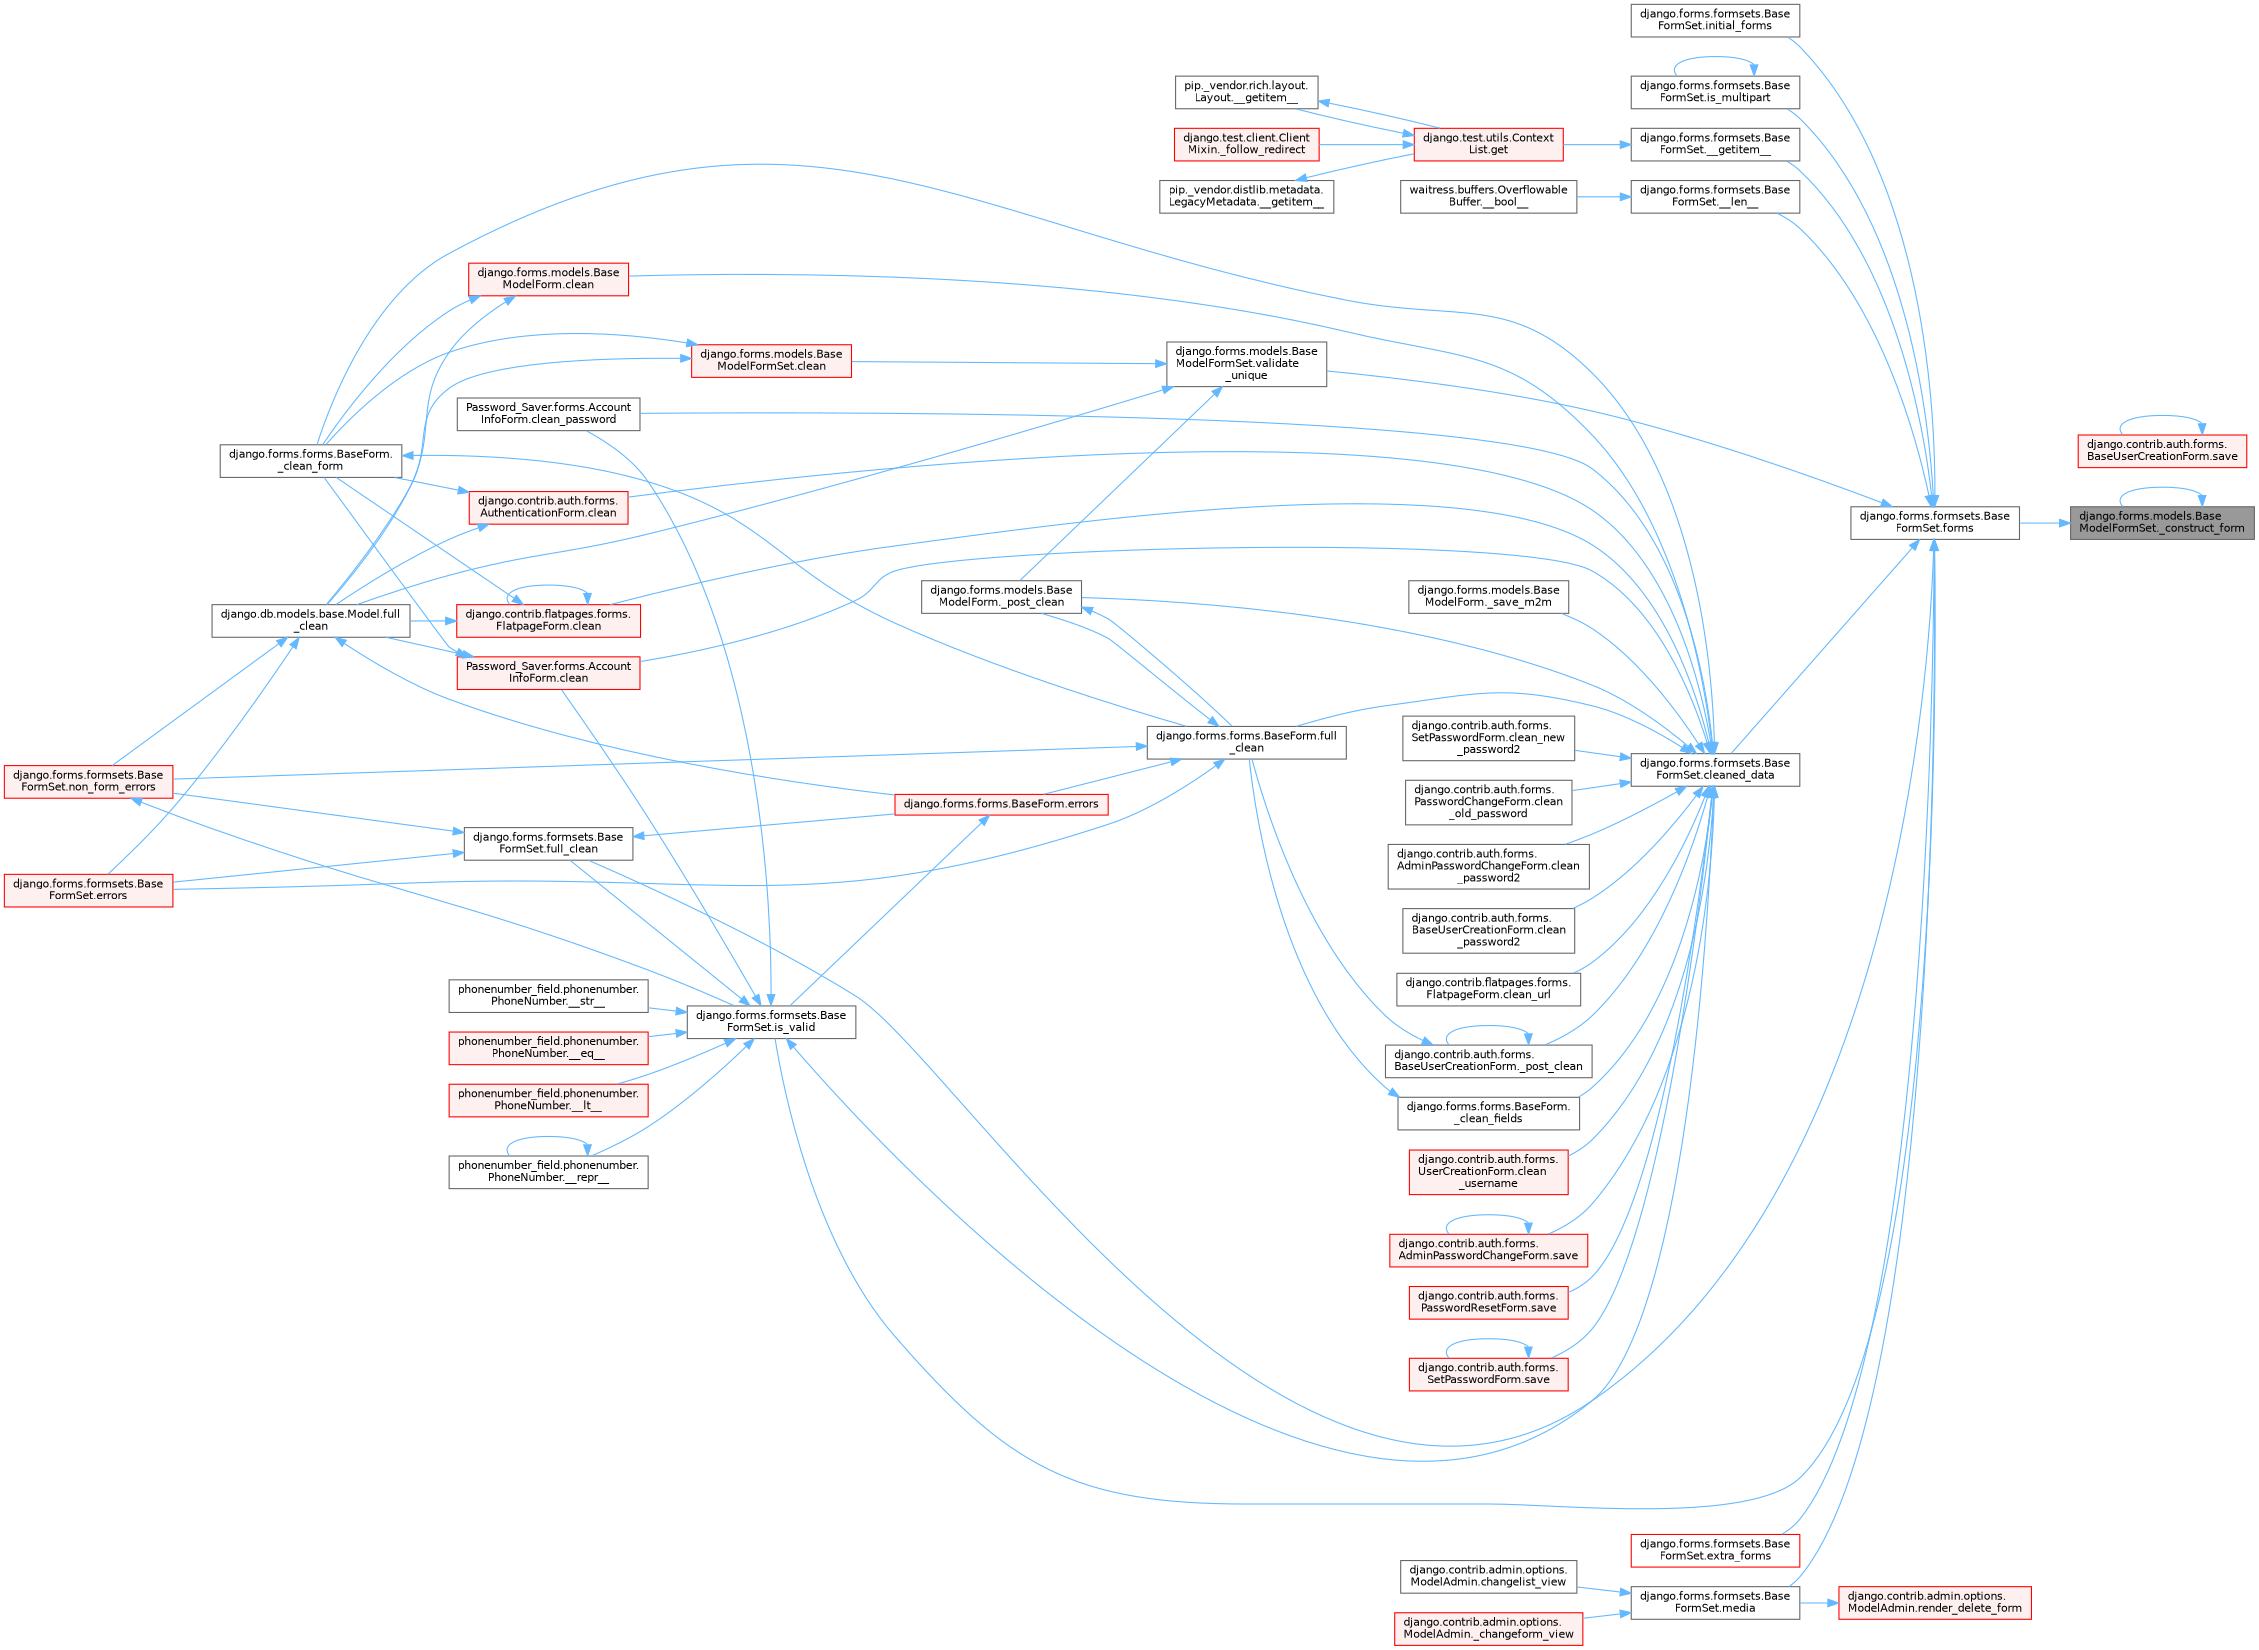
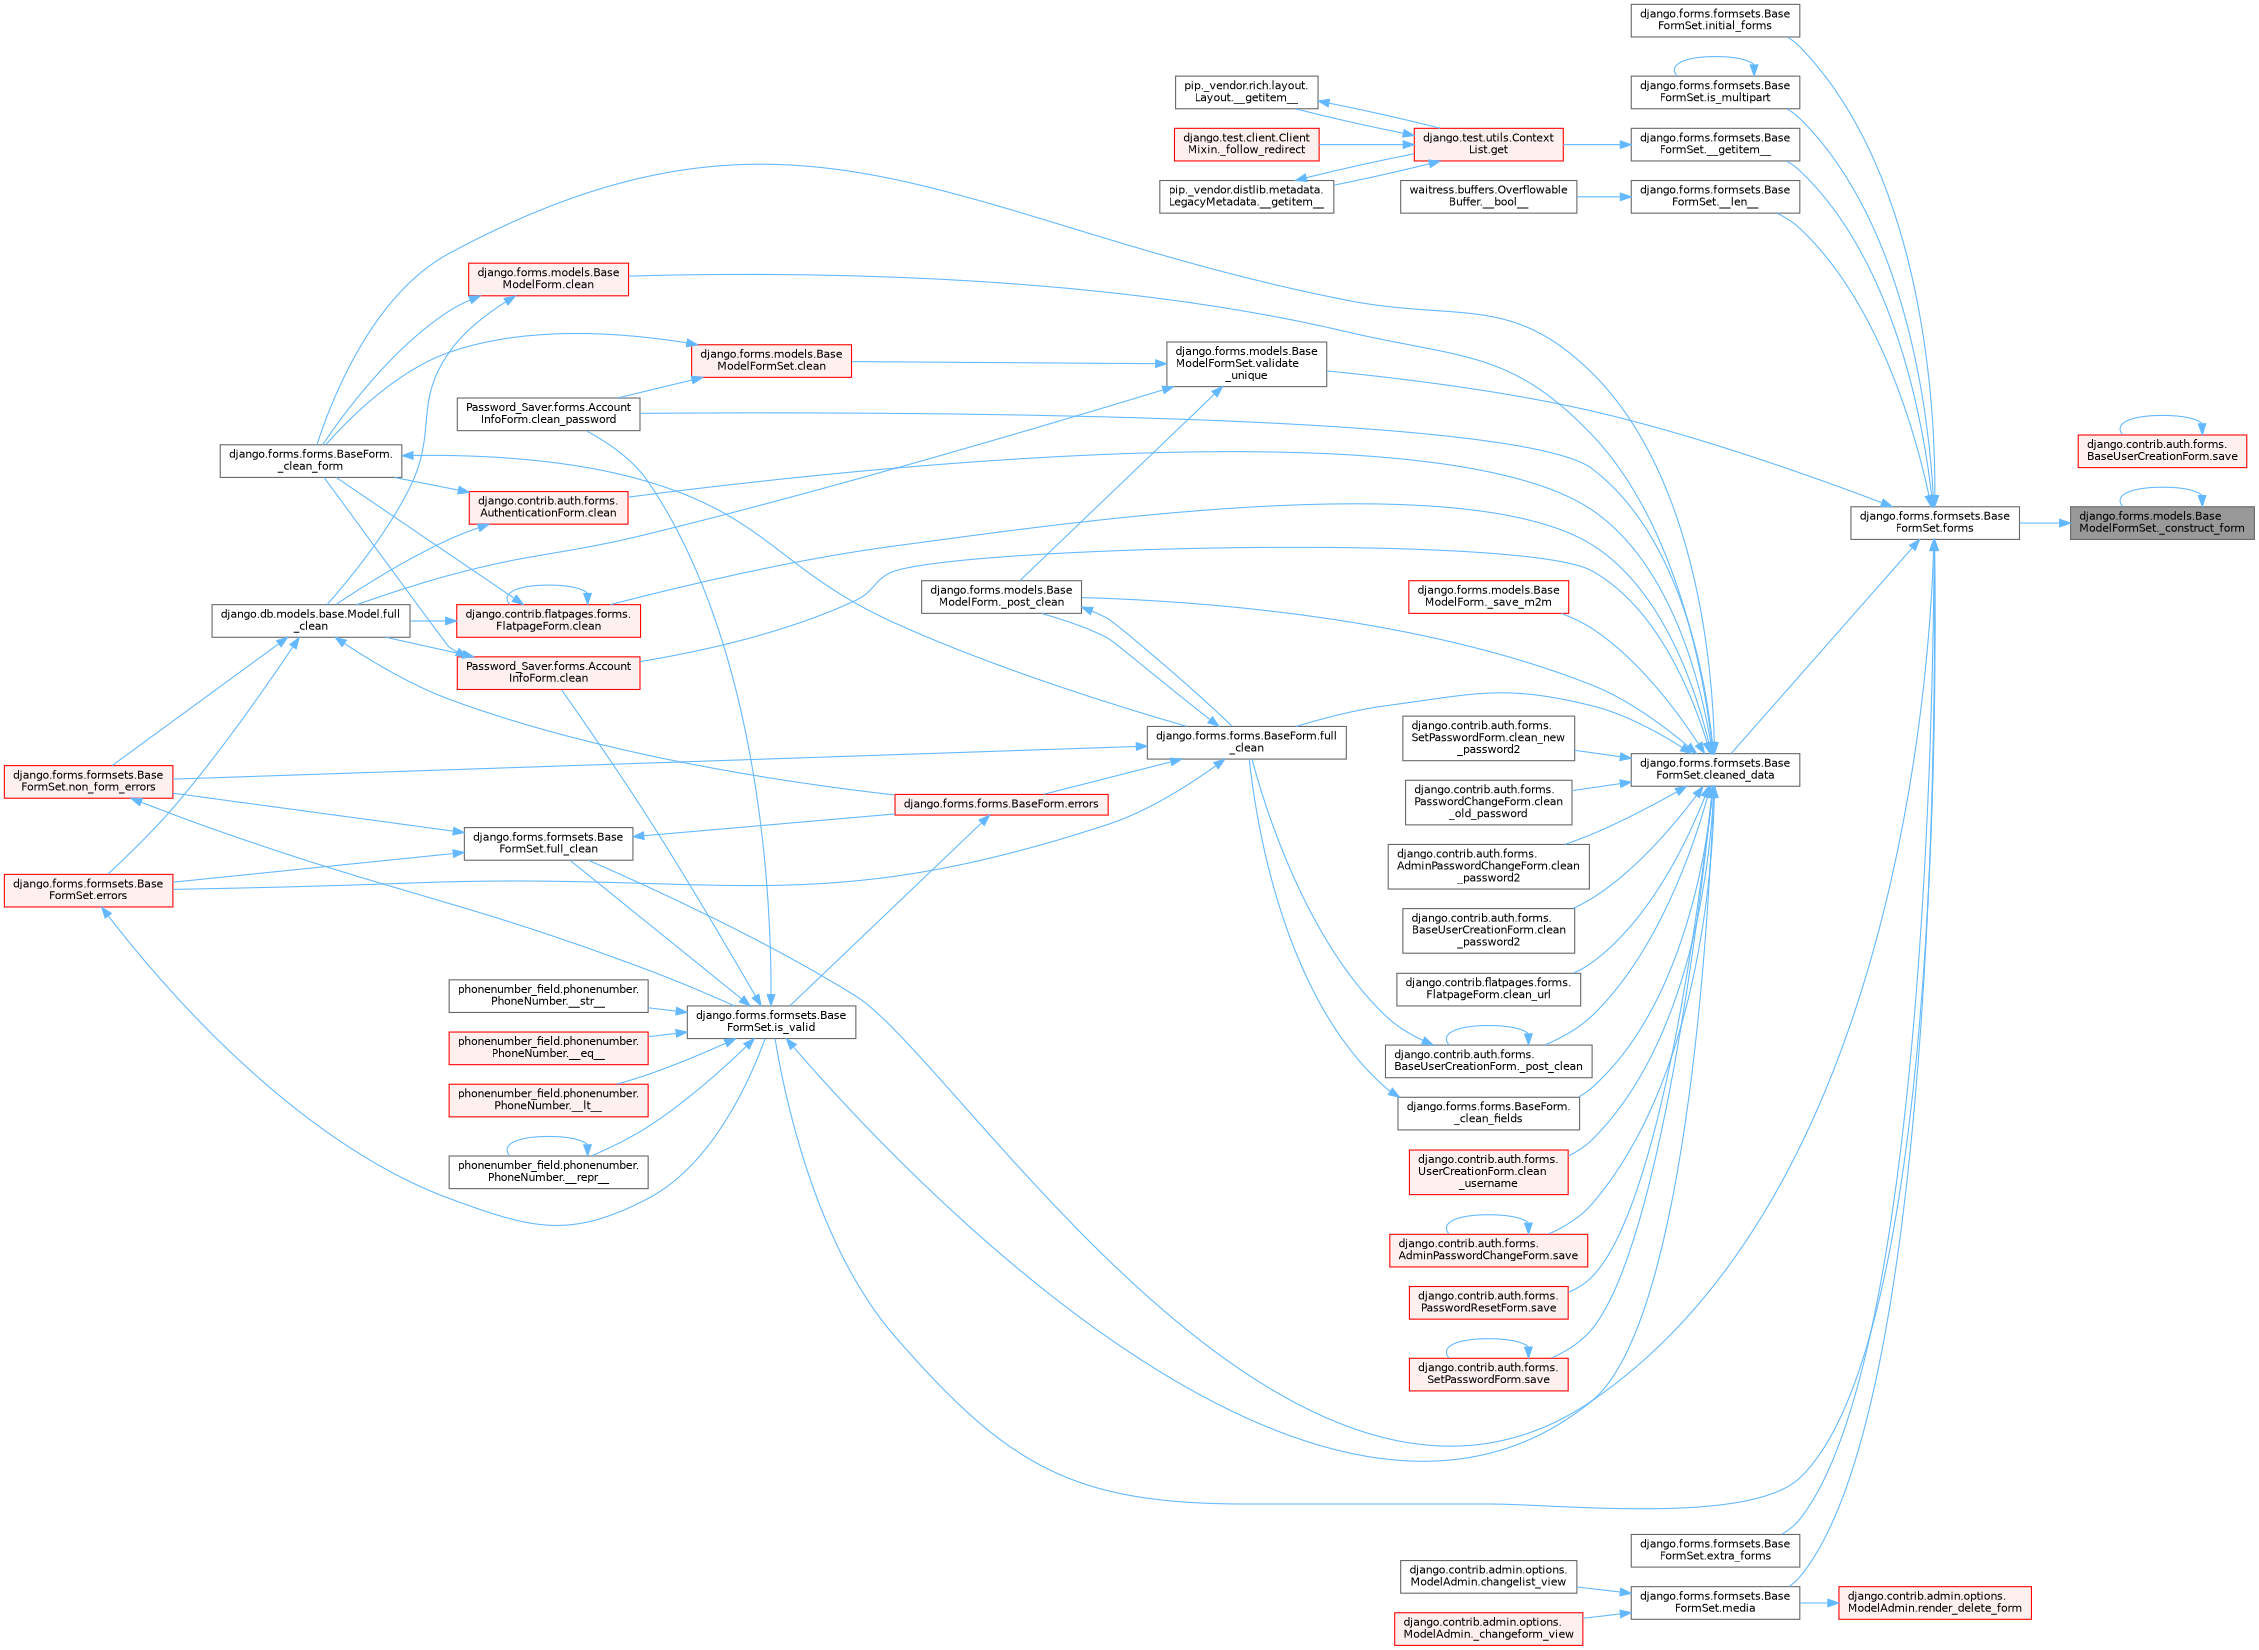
none -> (1382, 175)
(442, 394) -> (655, 389)
(1489, 597) -> (1489, 597)
none -> (432, 1191)
(1716, 1551) -> (1716, 1551)
